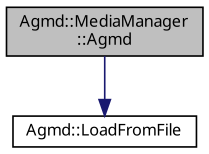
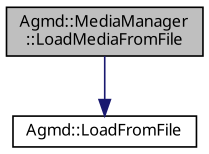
(105, 32) -> (105, 32)
